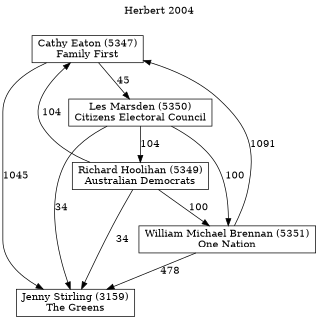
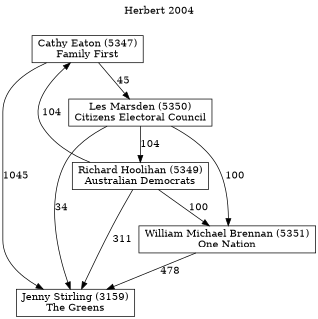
(239, 122) -> none
(123, 239) -> (123, 239)
